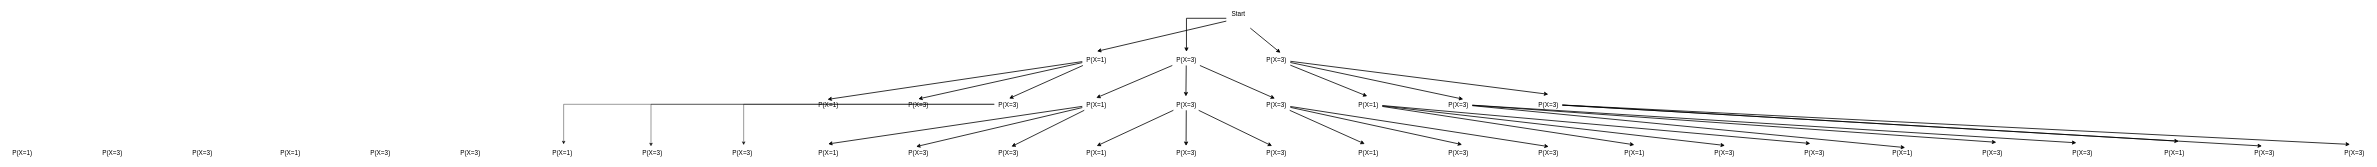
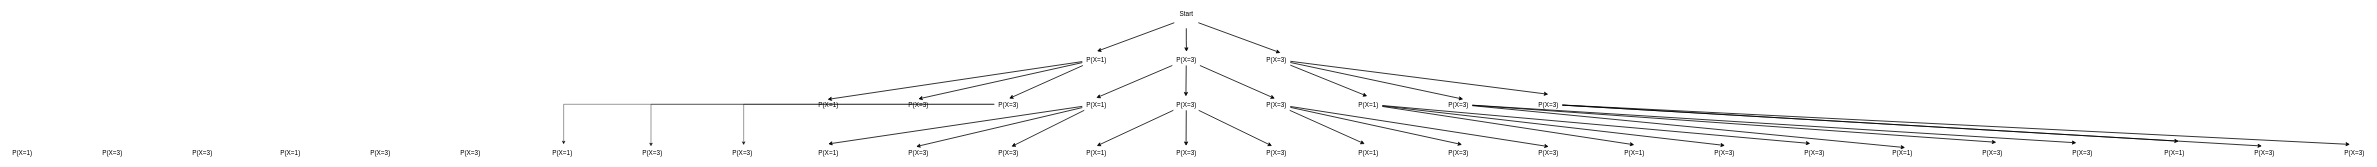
(1238, 18) -> (1186, 18)
